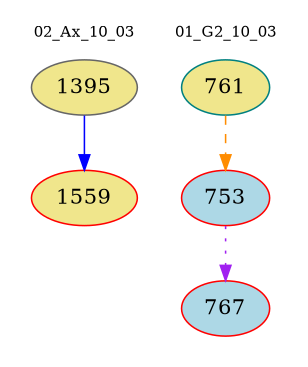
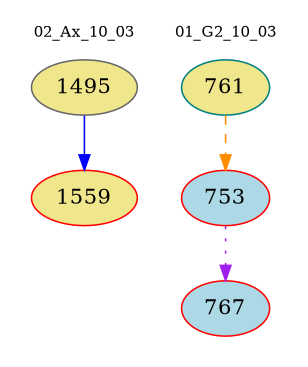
(84, 87) -> (84, 87)
